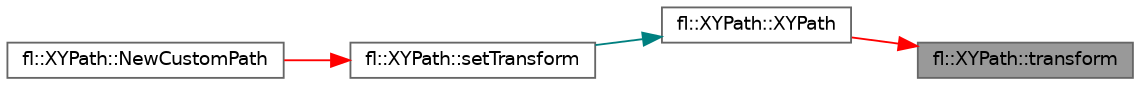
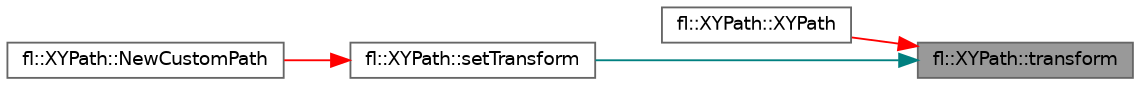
(619, 42) -> (747, 60)
